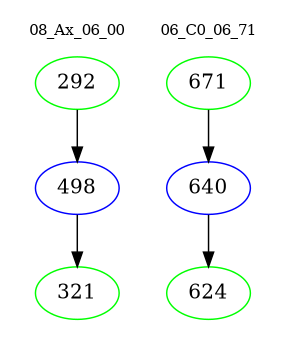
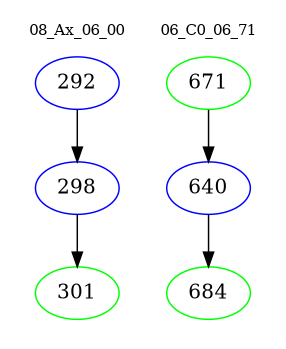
(77, 83) -> (77, 83)
(77, 188) -> (77, 188)
(77, 293) -> (77, 293)
(209, 293) -> (209, 293)
